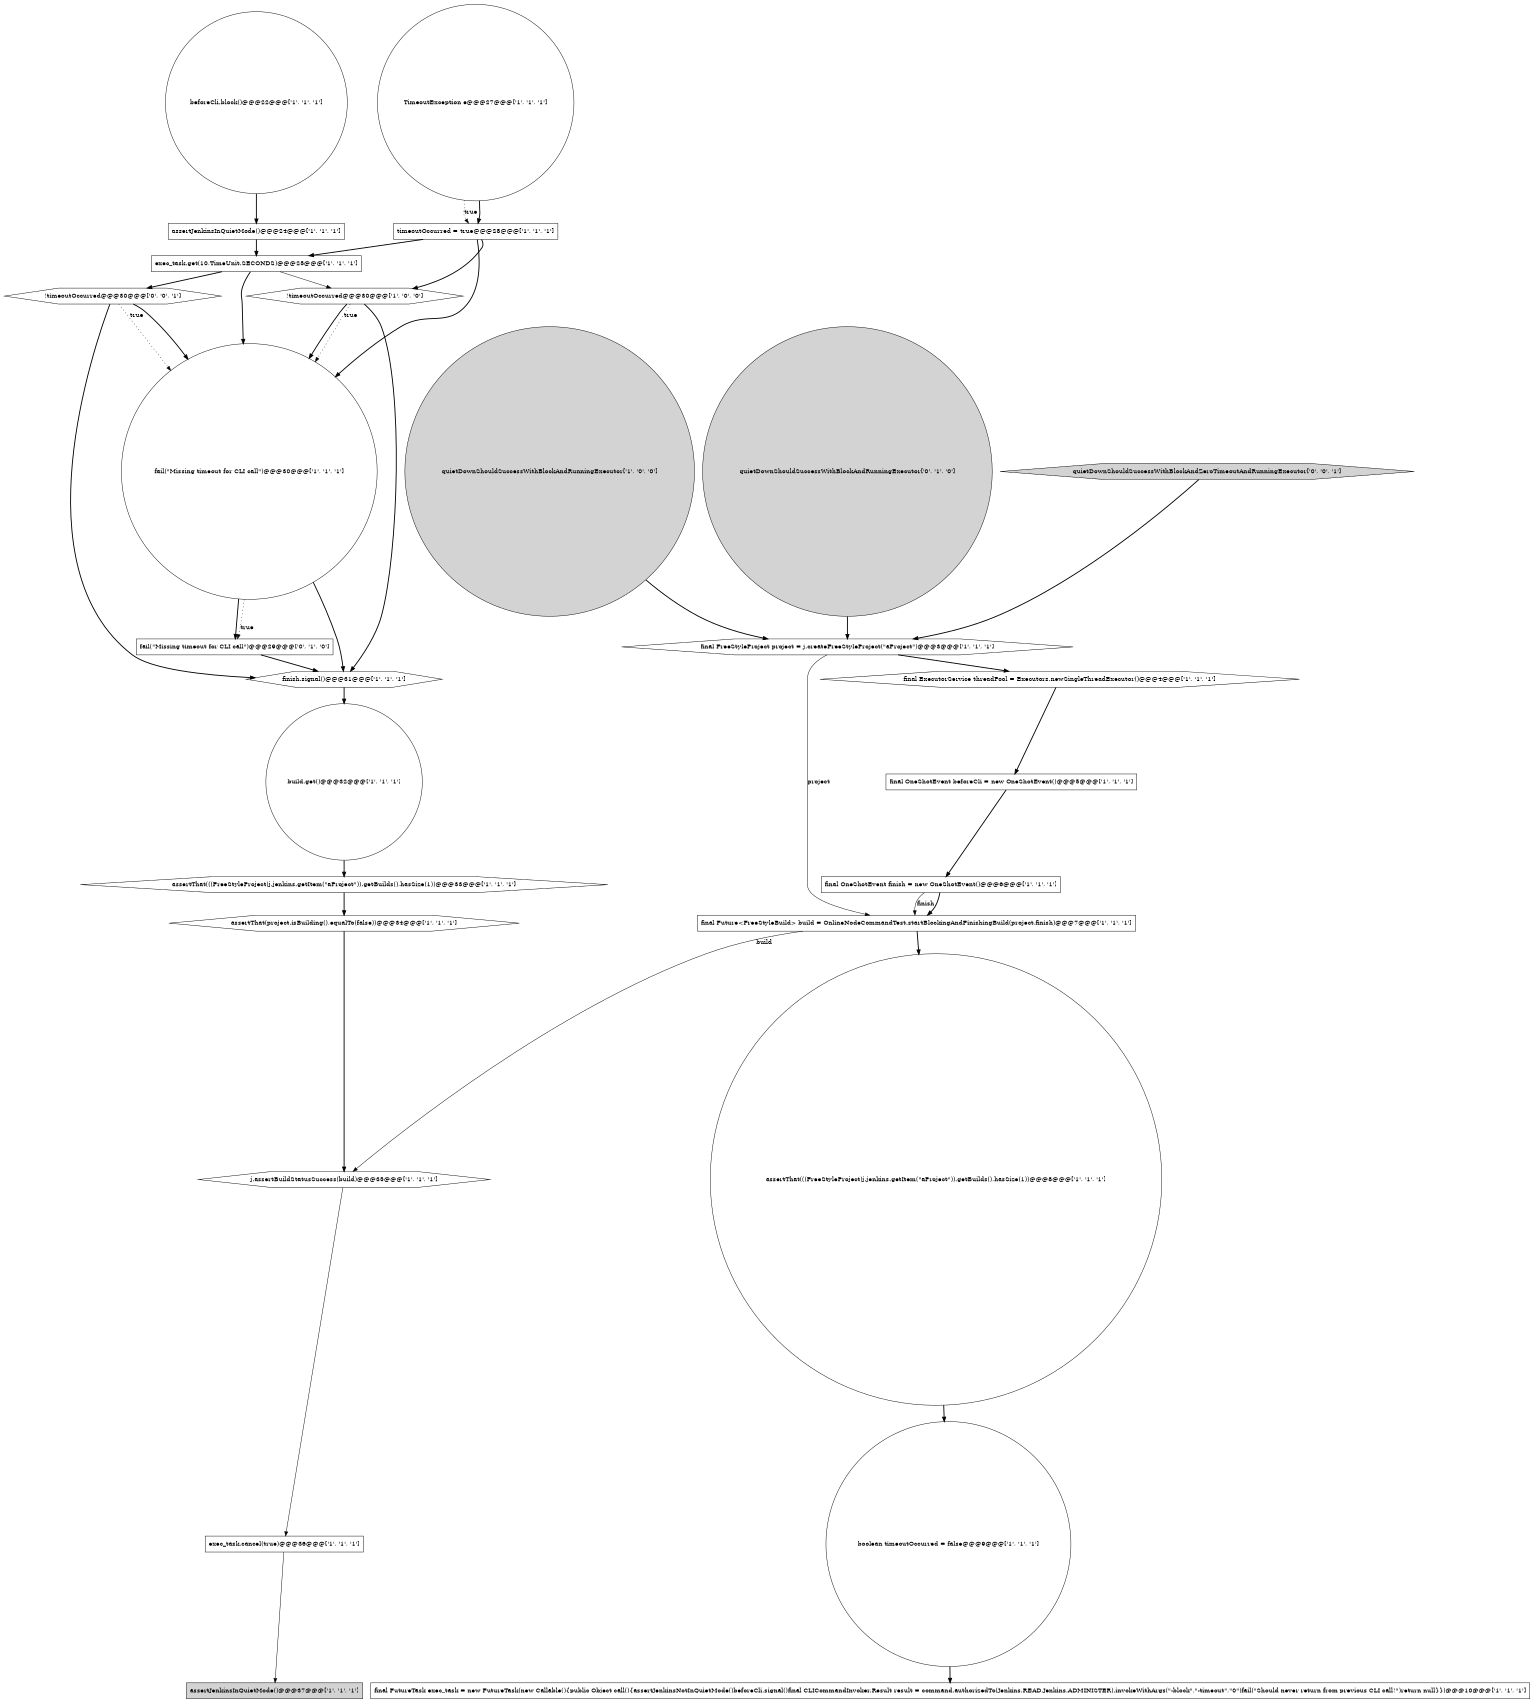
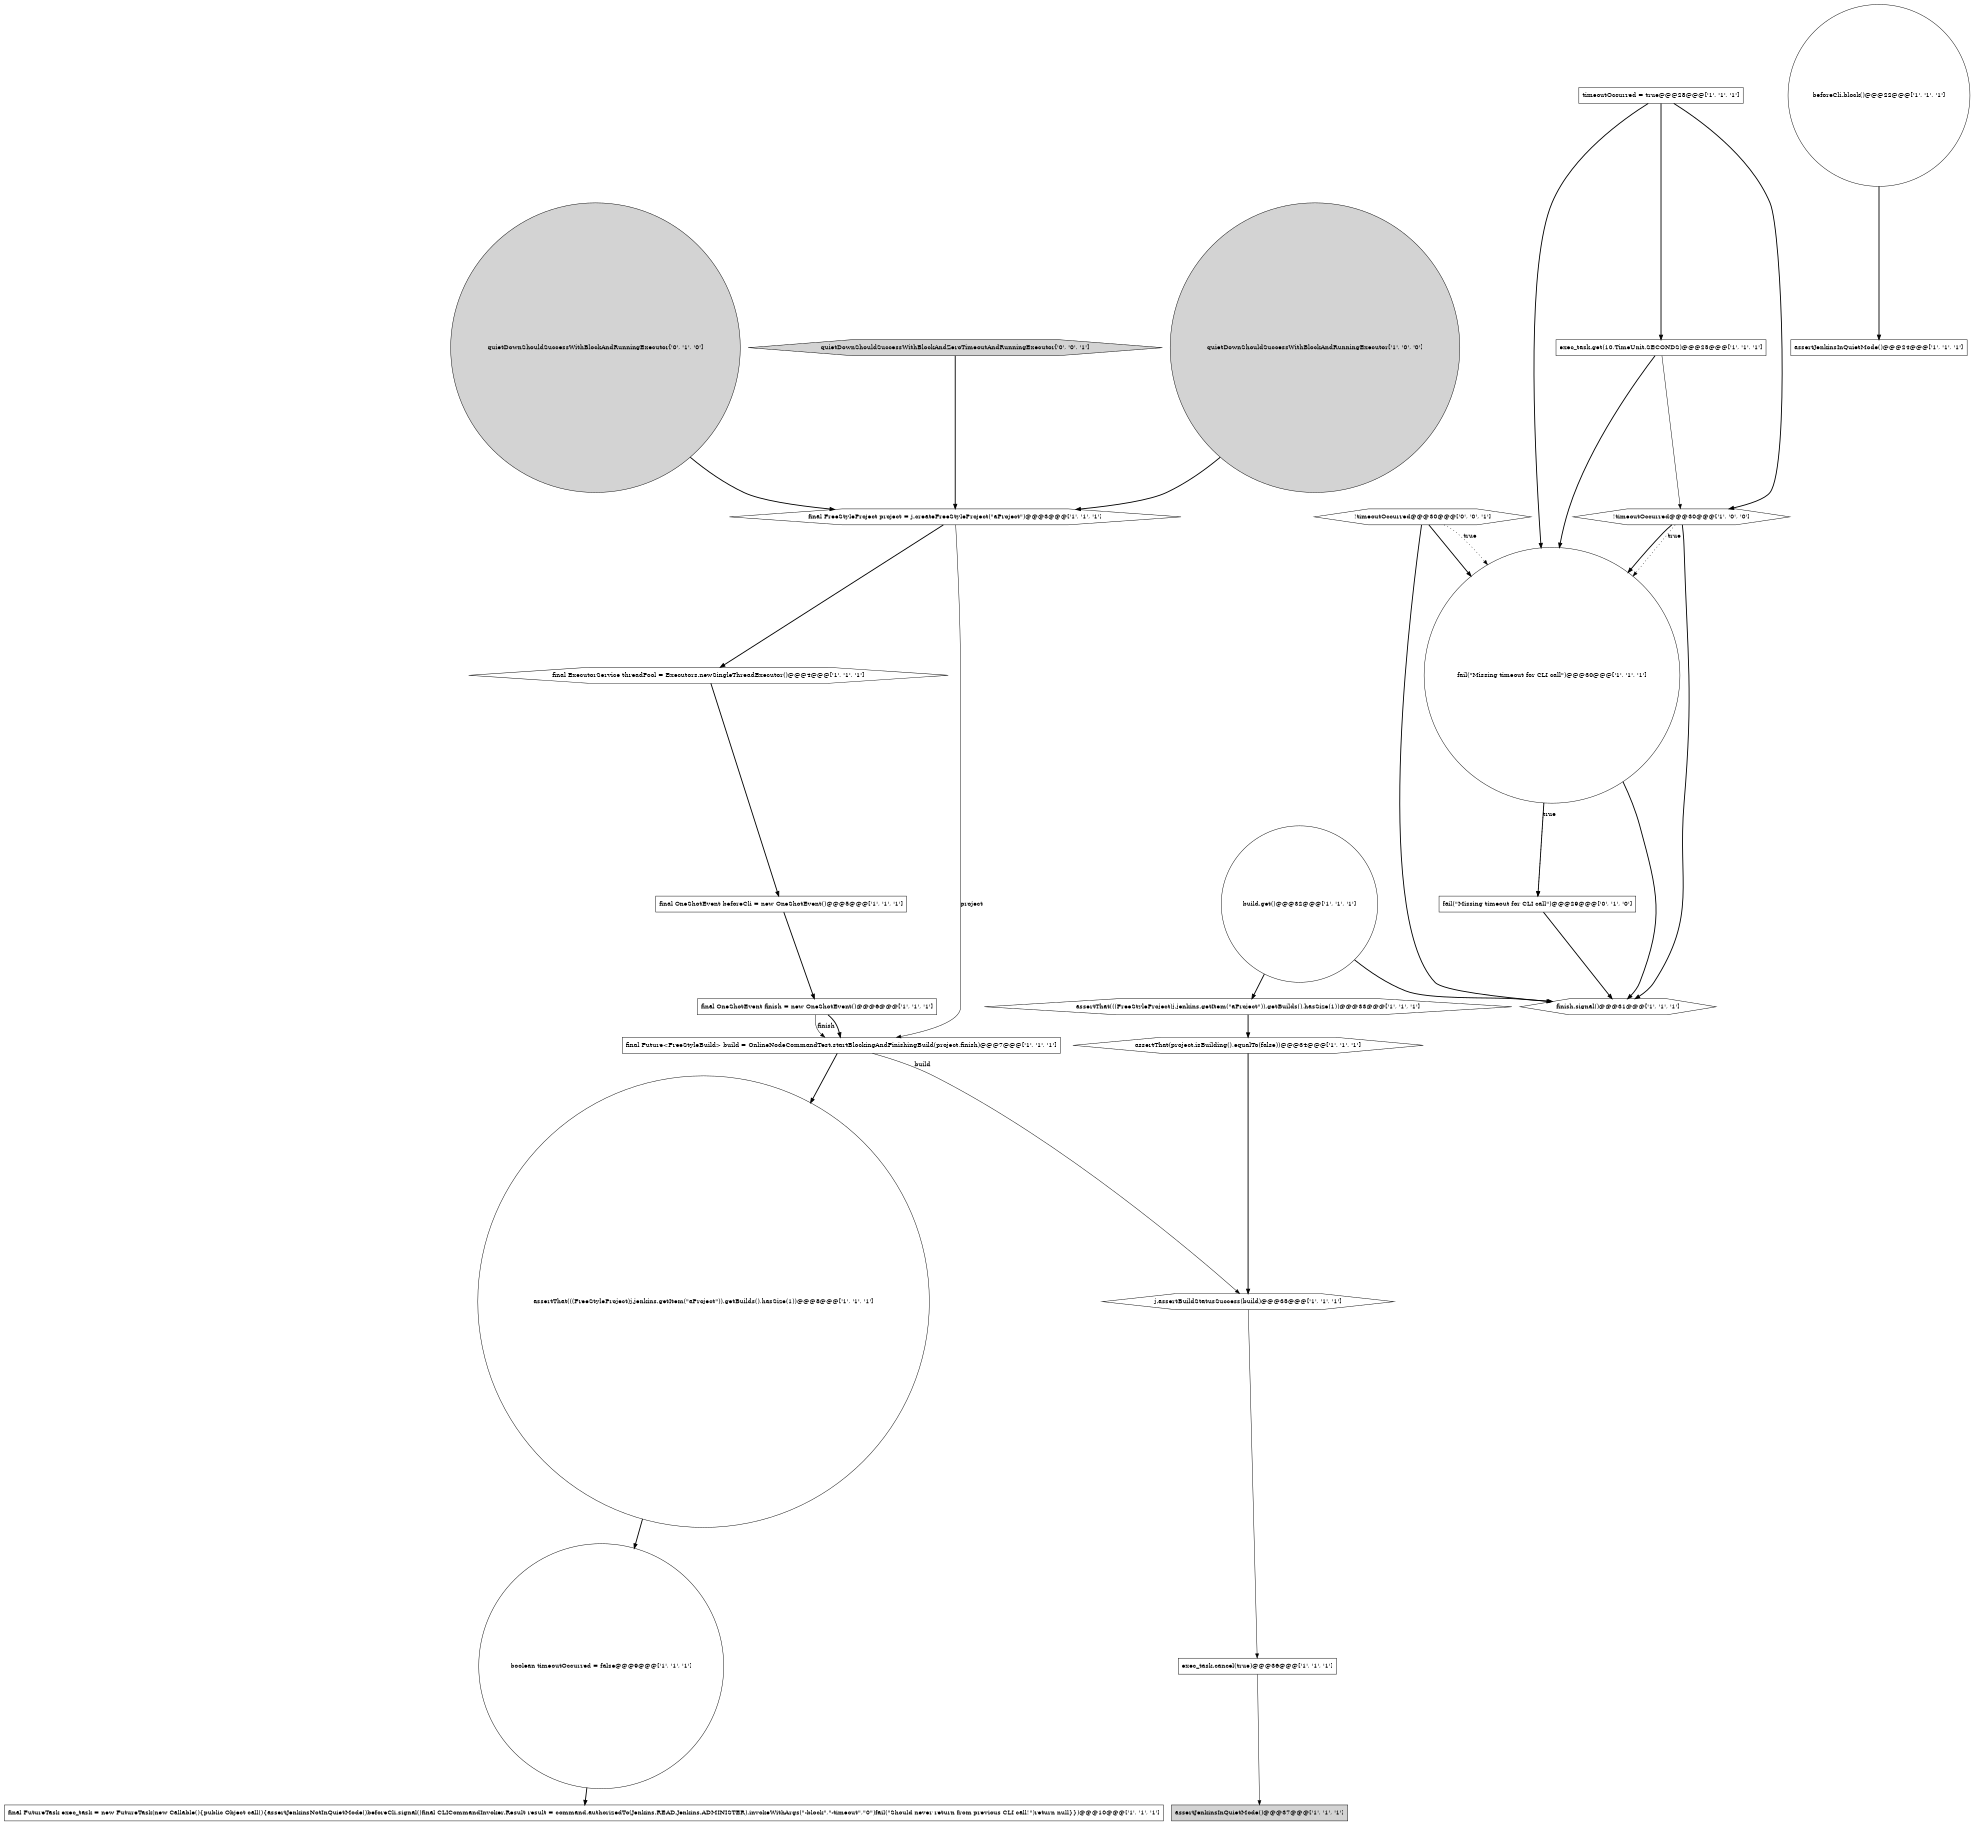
(476, 103) -> none
(256, 245) -> none
(187, 279) -> none
(344, 693) -> (1447, 997)
